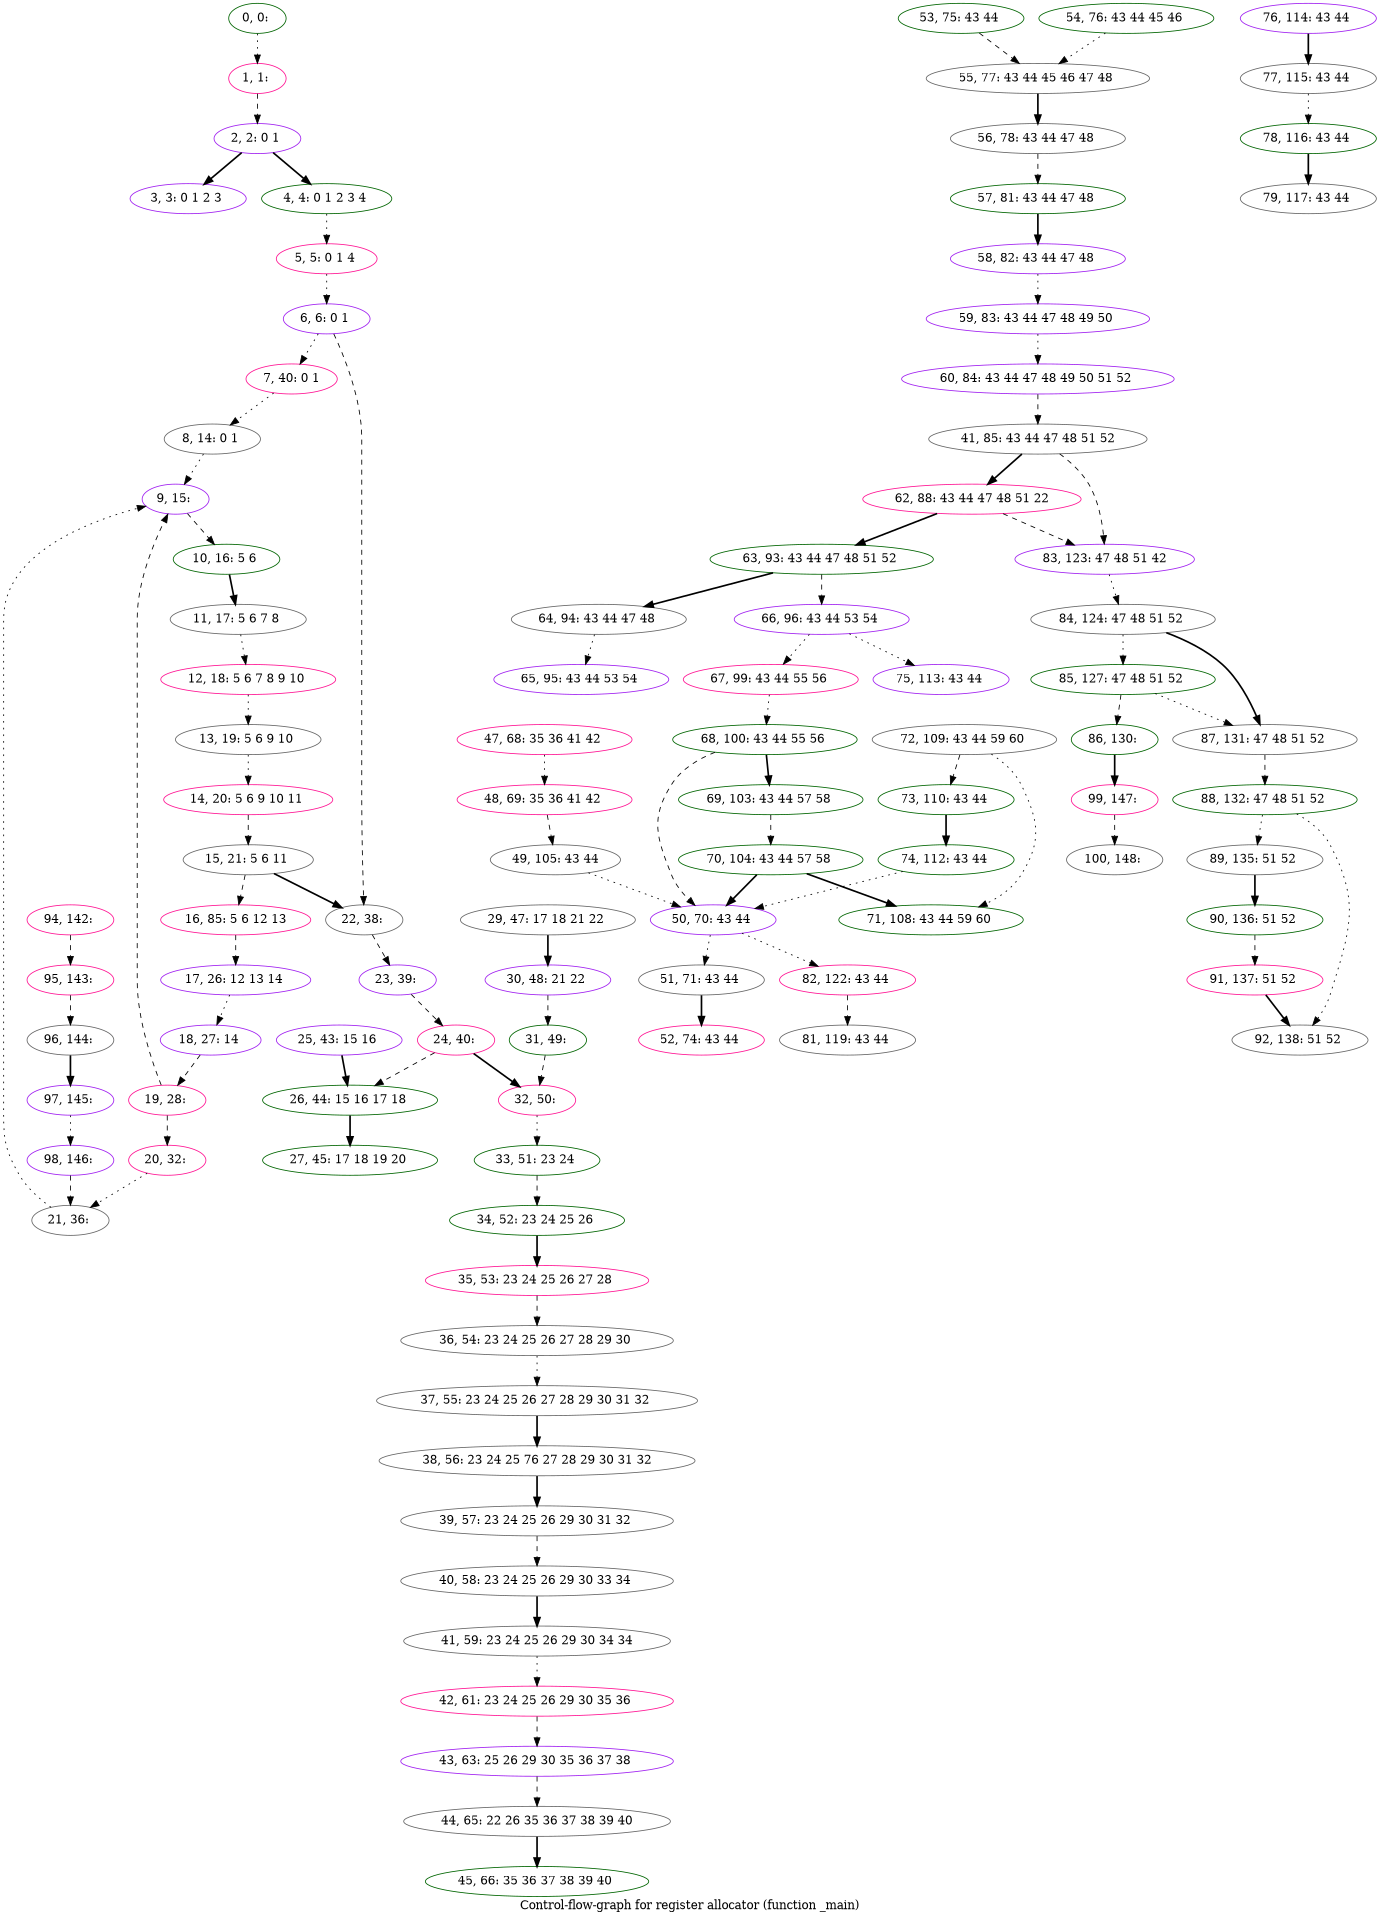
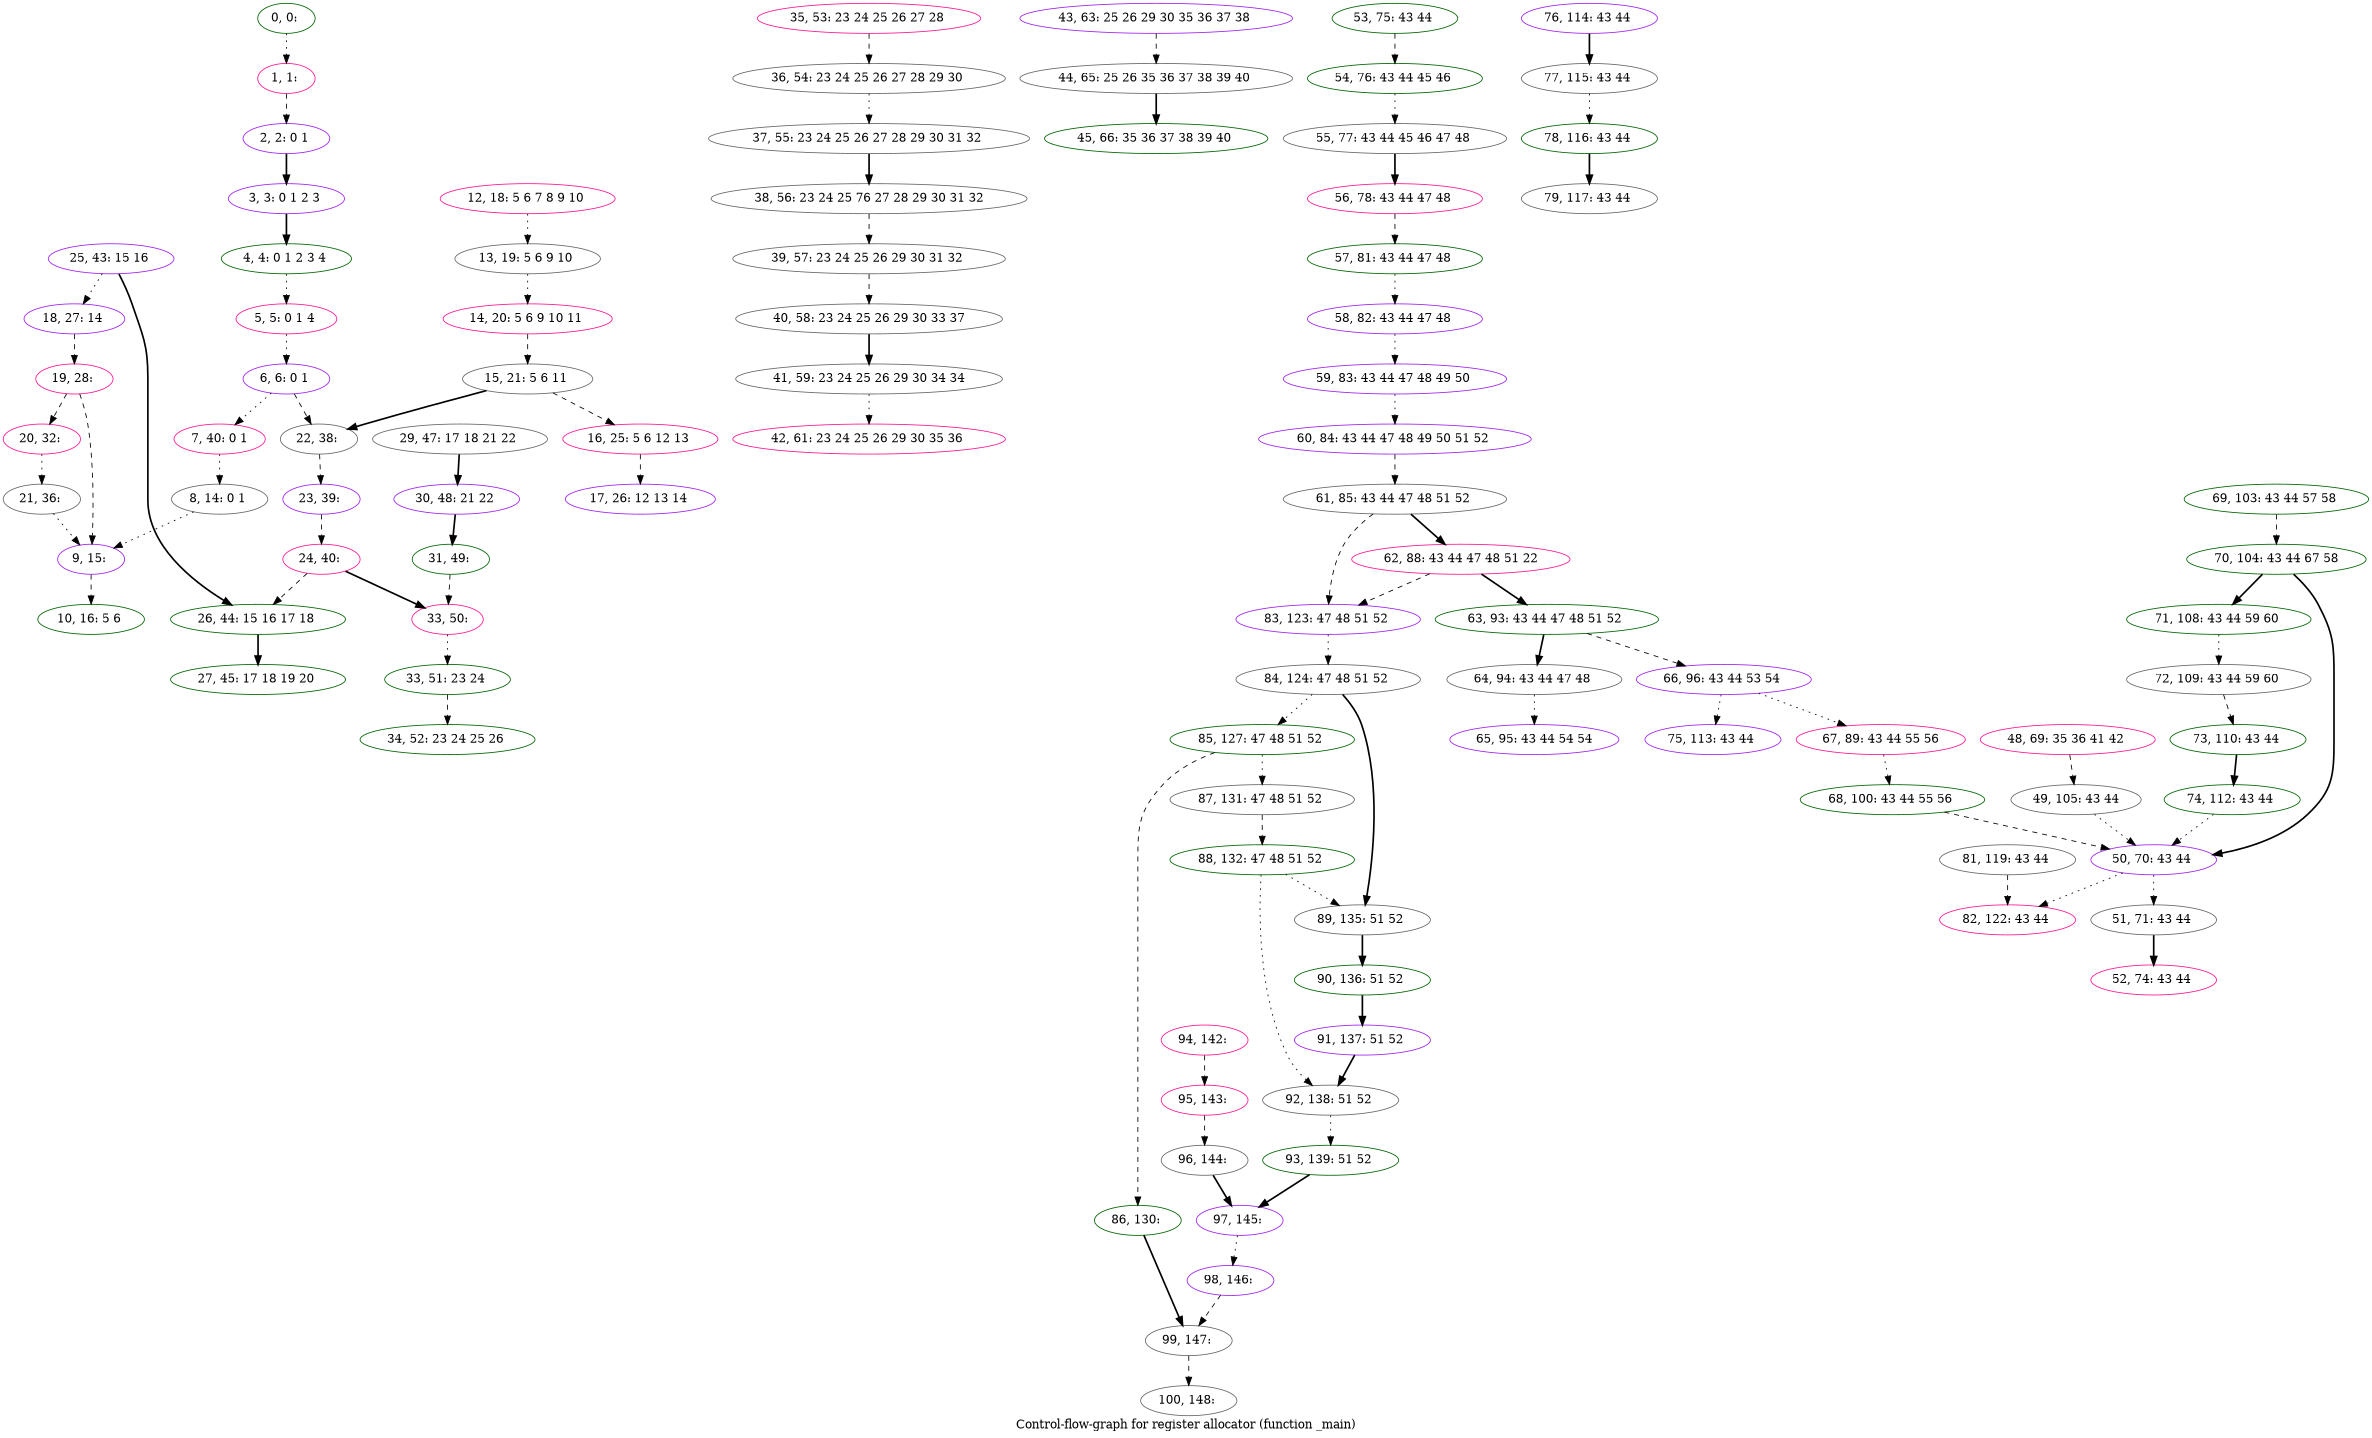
(996, 46) -> (1395, 44)
(1038, 139) -> (1395, 199)
(288, 166) -> (286, 225)
(1038, 225) -> (1395, 285)
(1038, 439) -> (1395, 499)
(1105, 559) -> (1328, 619)
(238, 619) -> none
(1222, 664) -> (1373, 792)
(581, 679) -> (1534, 740)
(771, 679) -> (1881, 740)
(545, 740) -> none
(767, 766) -> none
(1115, 800) -> (1189, 1341)
(1036, 831) -> (2219, 645)
(771, 860) -> (2276, 559)
(236, 920) -> (640, 439)
(1255, 946) -> (1362, 1006)
(1255, 980) -> (1362, 1040)
(225, 1006) -> (95, 285)
(548, 1006) -> (454, 525)
(848, 1006) -> (2008, 886)
(537, 1100) -> (448, 619)
none -> (1331, 1160)
(70, 1186) -> (1212, 1307)
(537, 1246) -> none
(537, 1487) -> (869, 225)
(537, 1581) -> (869, 319)
(537, 1727) -> none
(537, 1821) -> (1156, 78)
